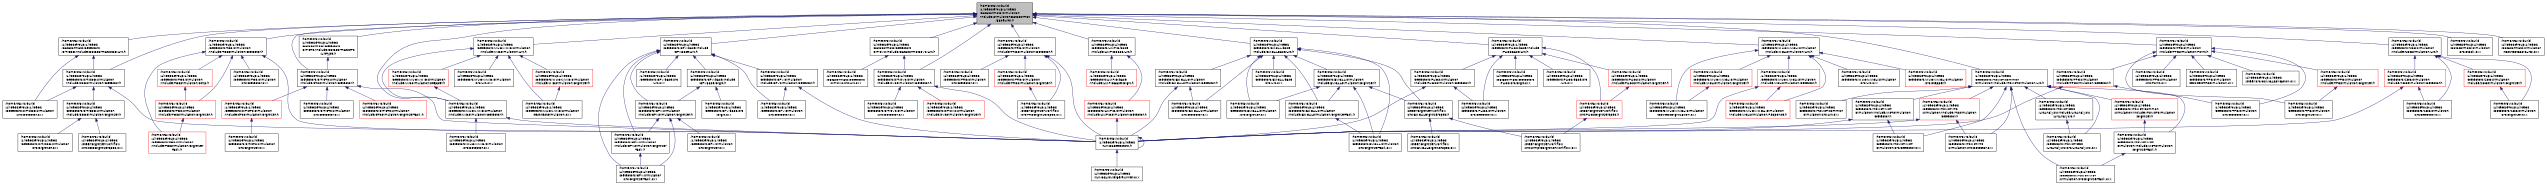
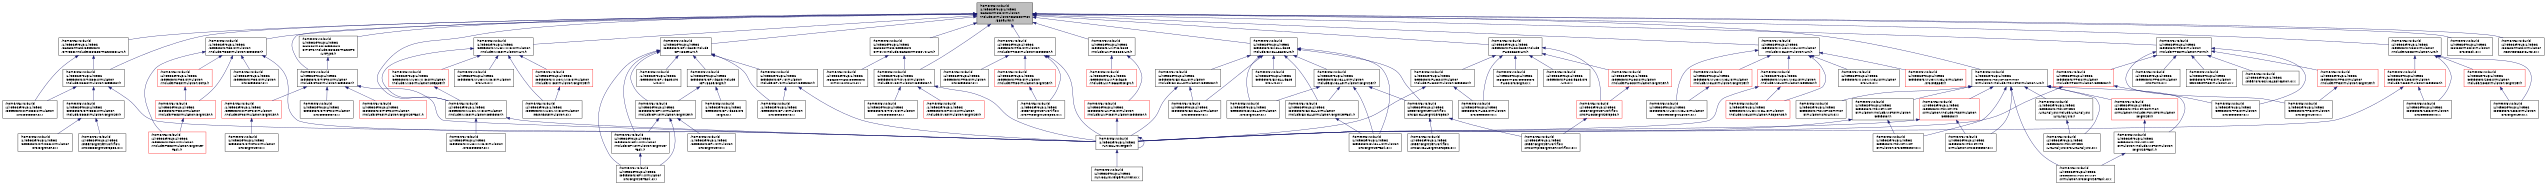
(1117, 143) -> (1117, 143)
